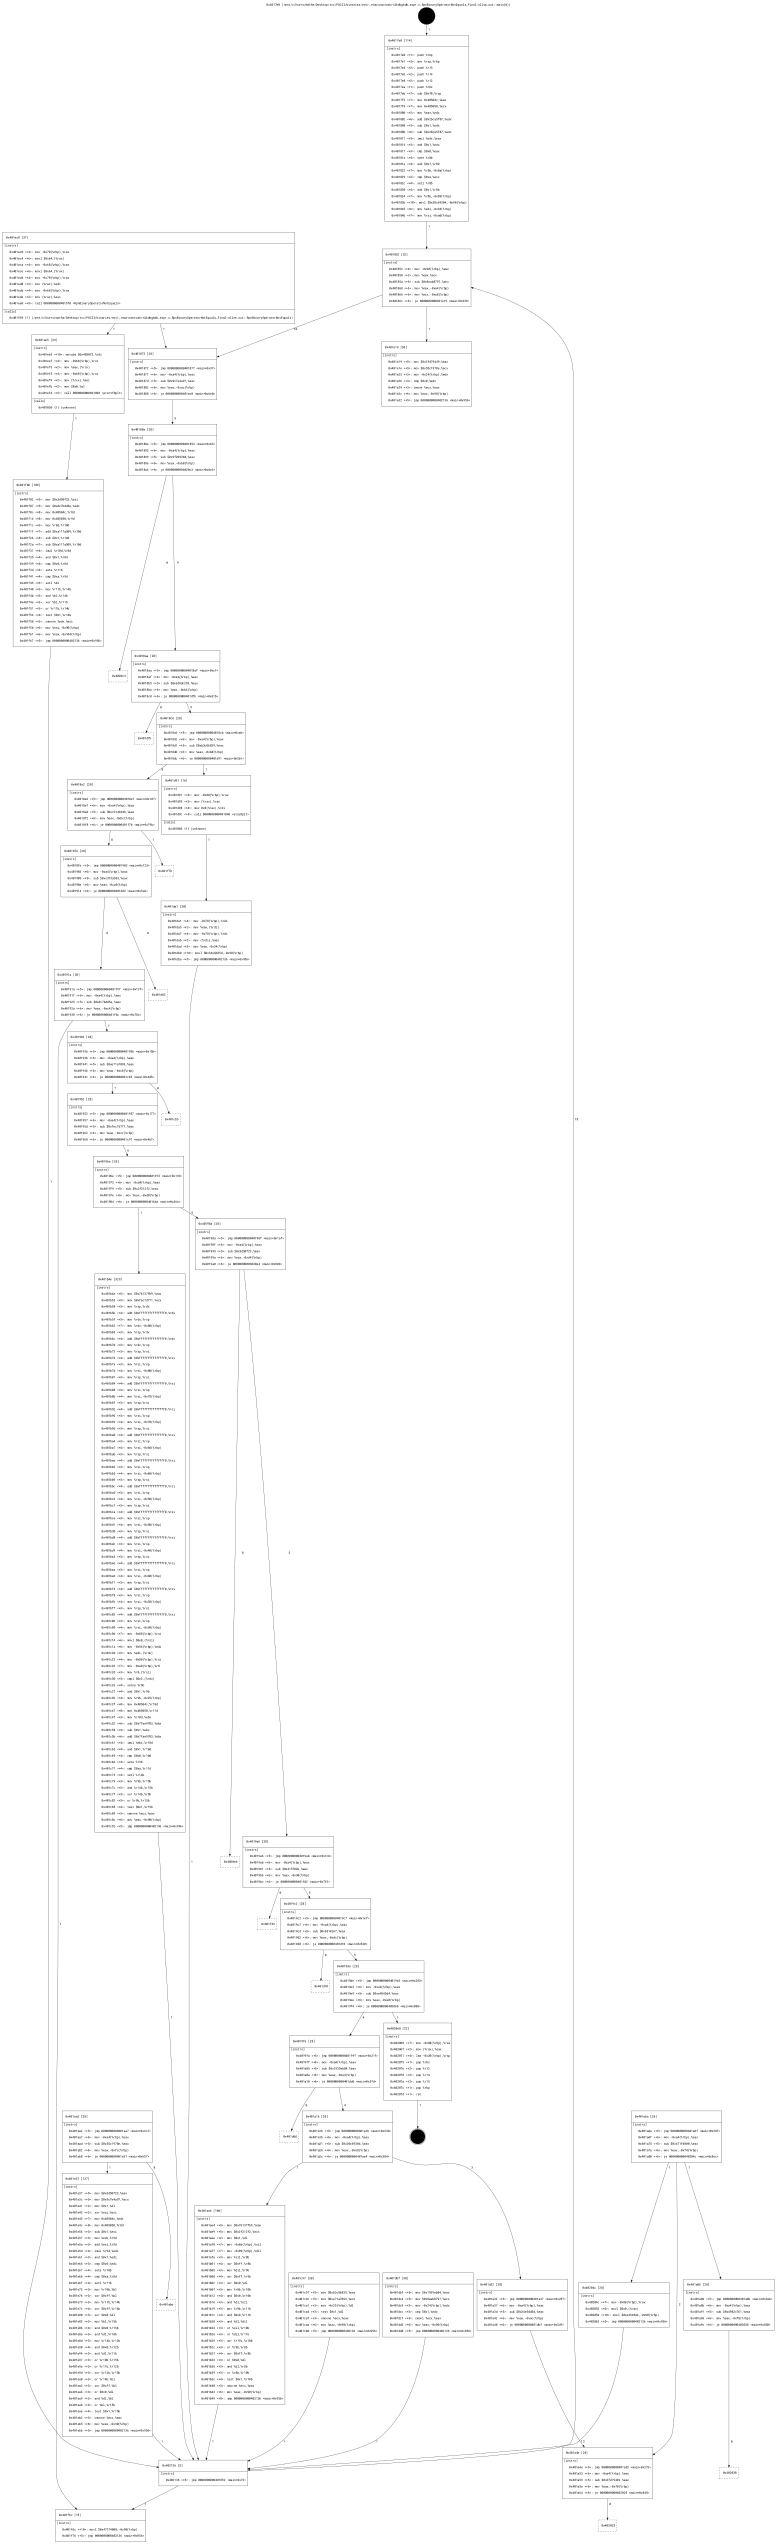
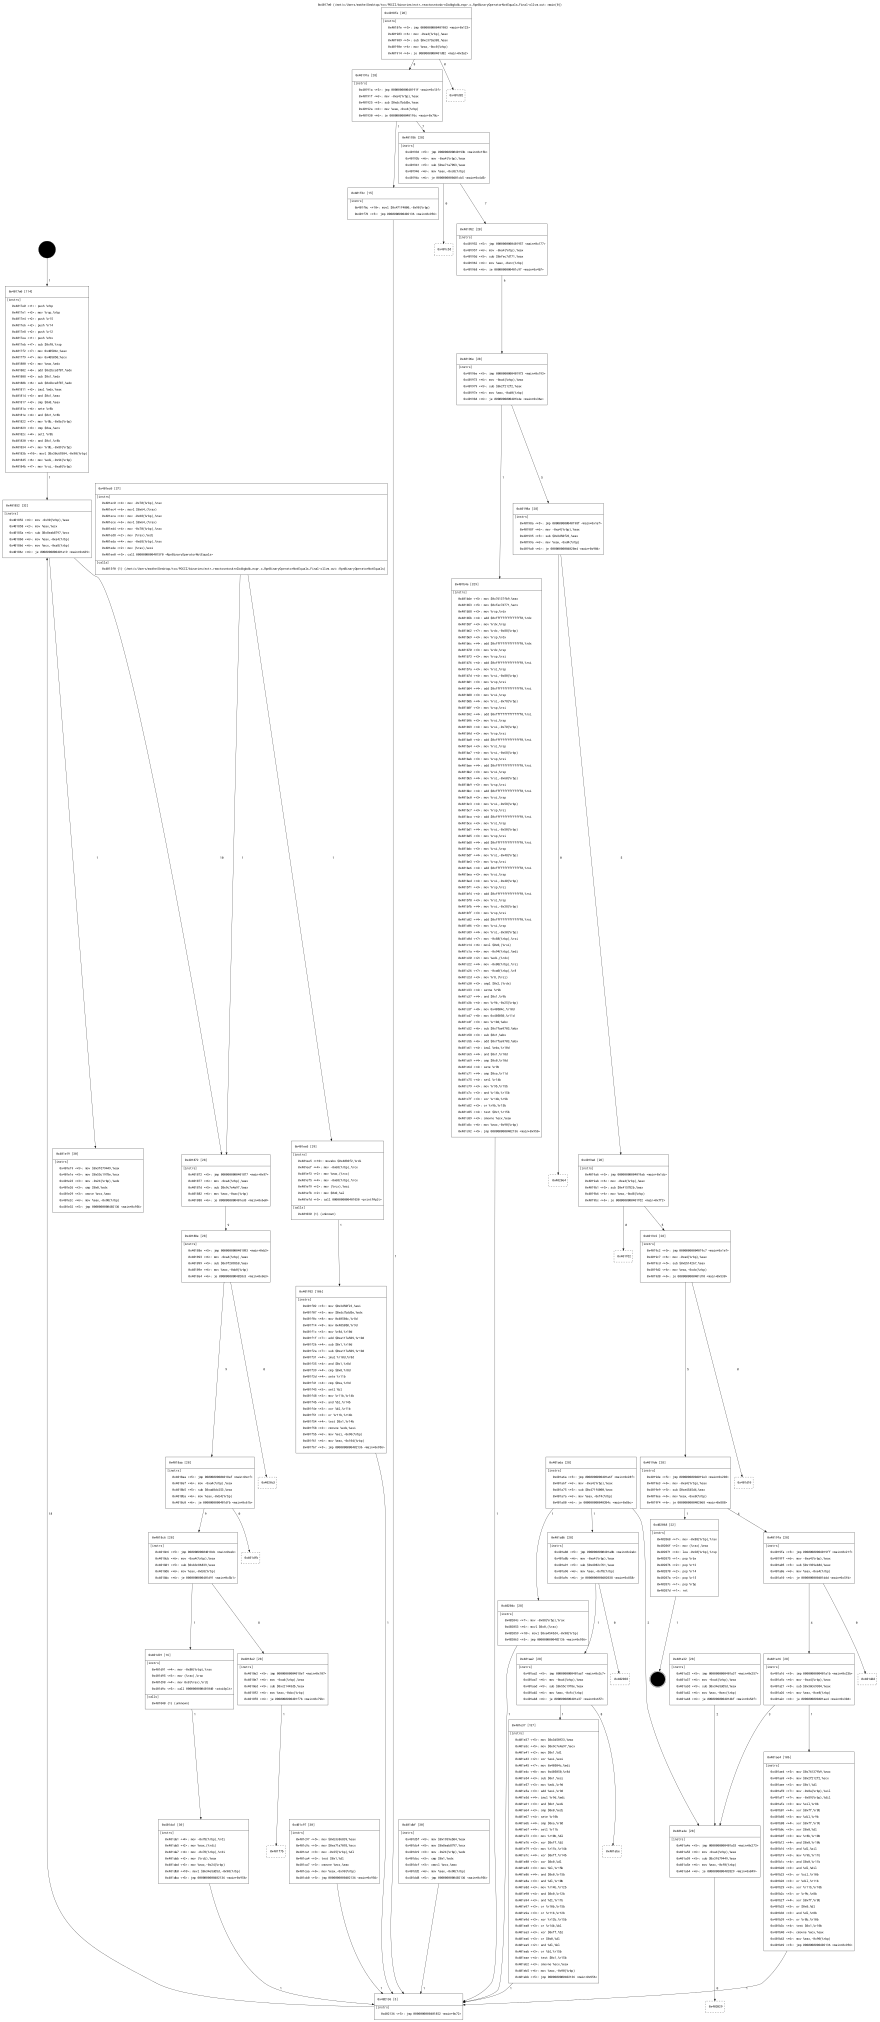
(110, 837) -> none
none -> (595, 1618)
(486, 2184) -> (740, 1761)
(156, 2497) -> (393, 1107)
